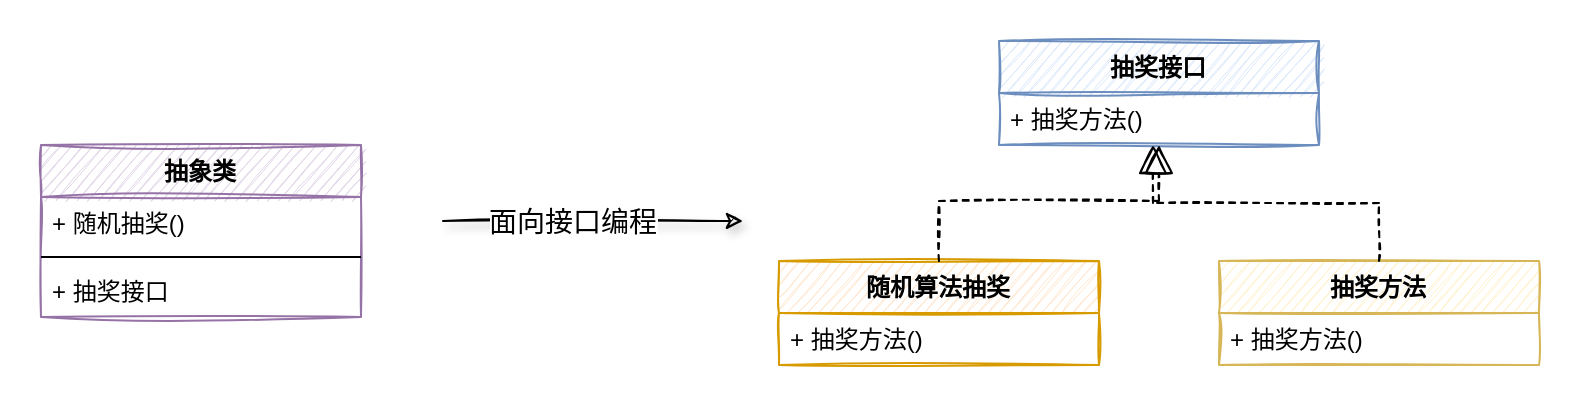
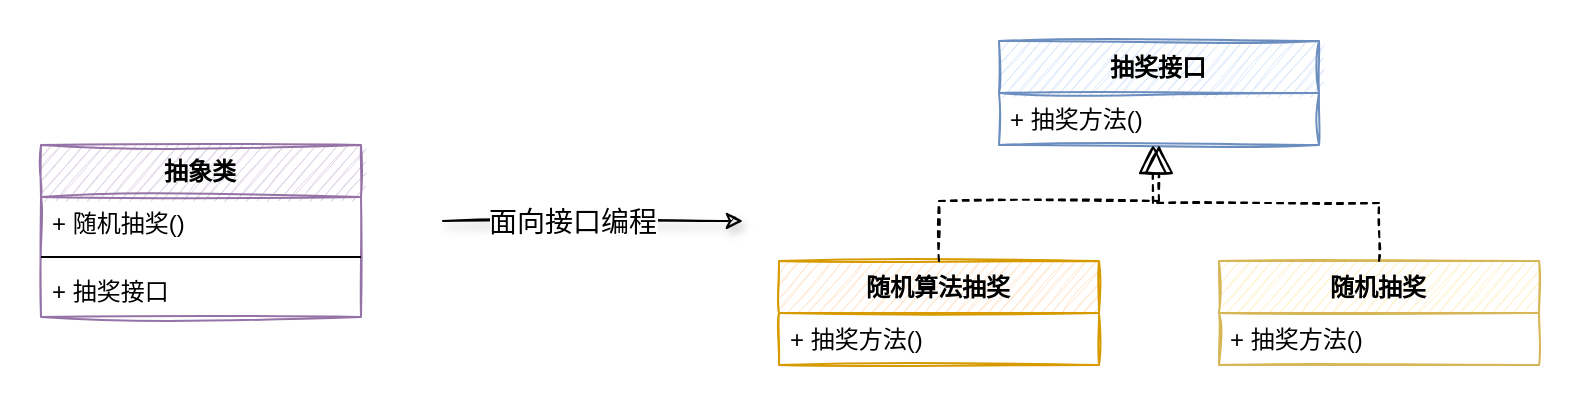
(1378, 288) -> (1378, 288)
